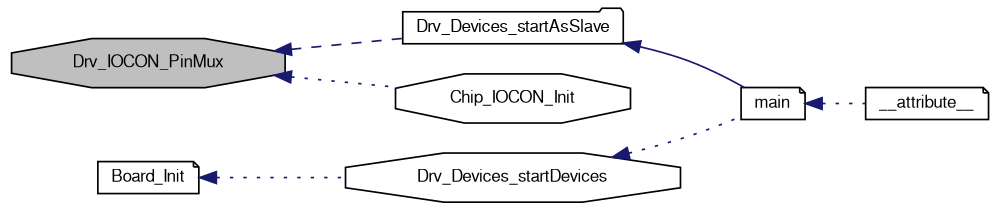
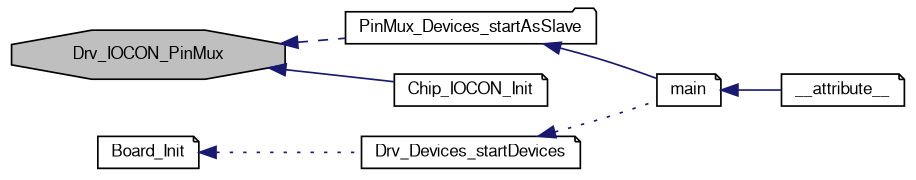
(513, 28) -> (471, 28)
(345, 82) -> (340, 76)
(513, 98) -> (471, 90)
(844, 104) -> (759, 90)
(513, 178) -> (471, 152)
